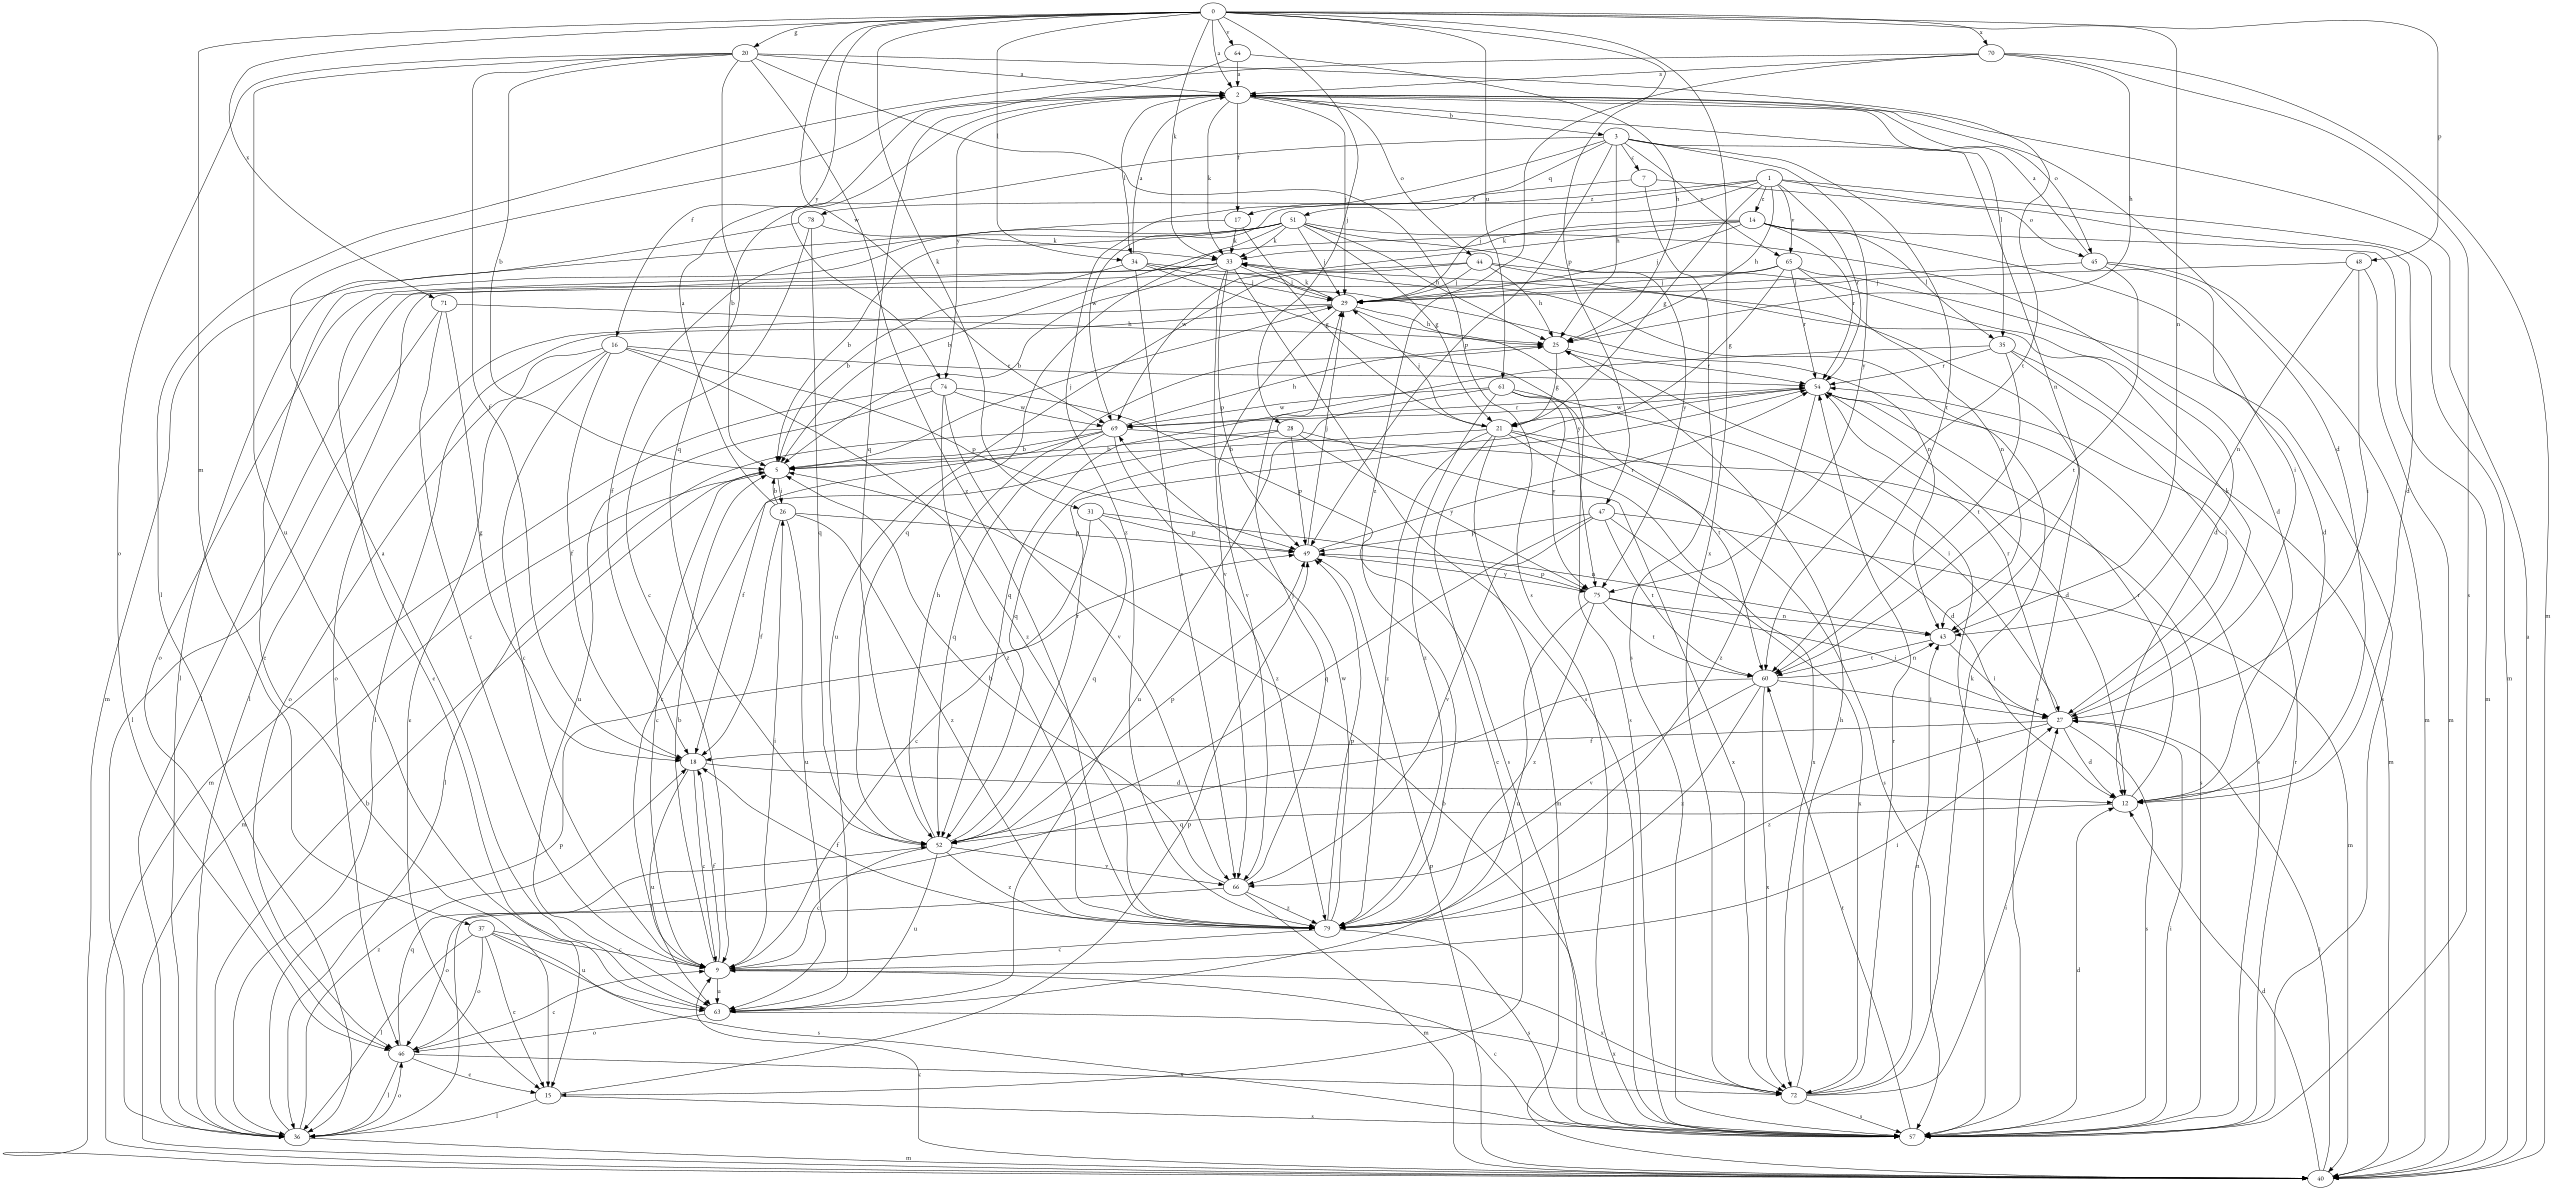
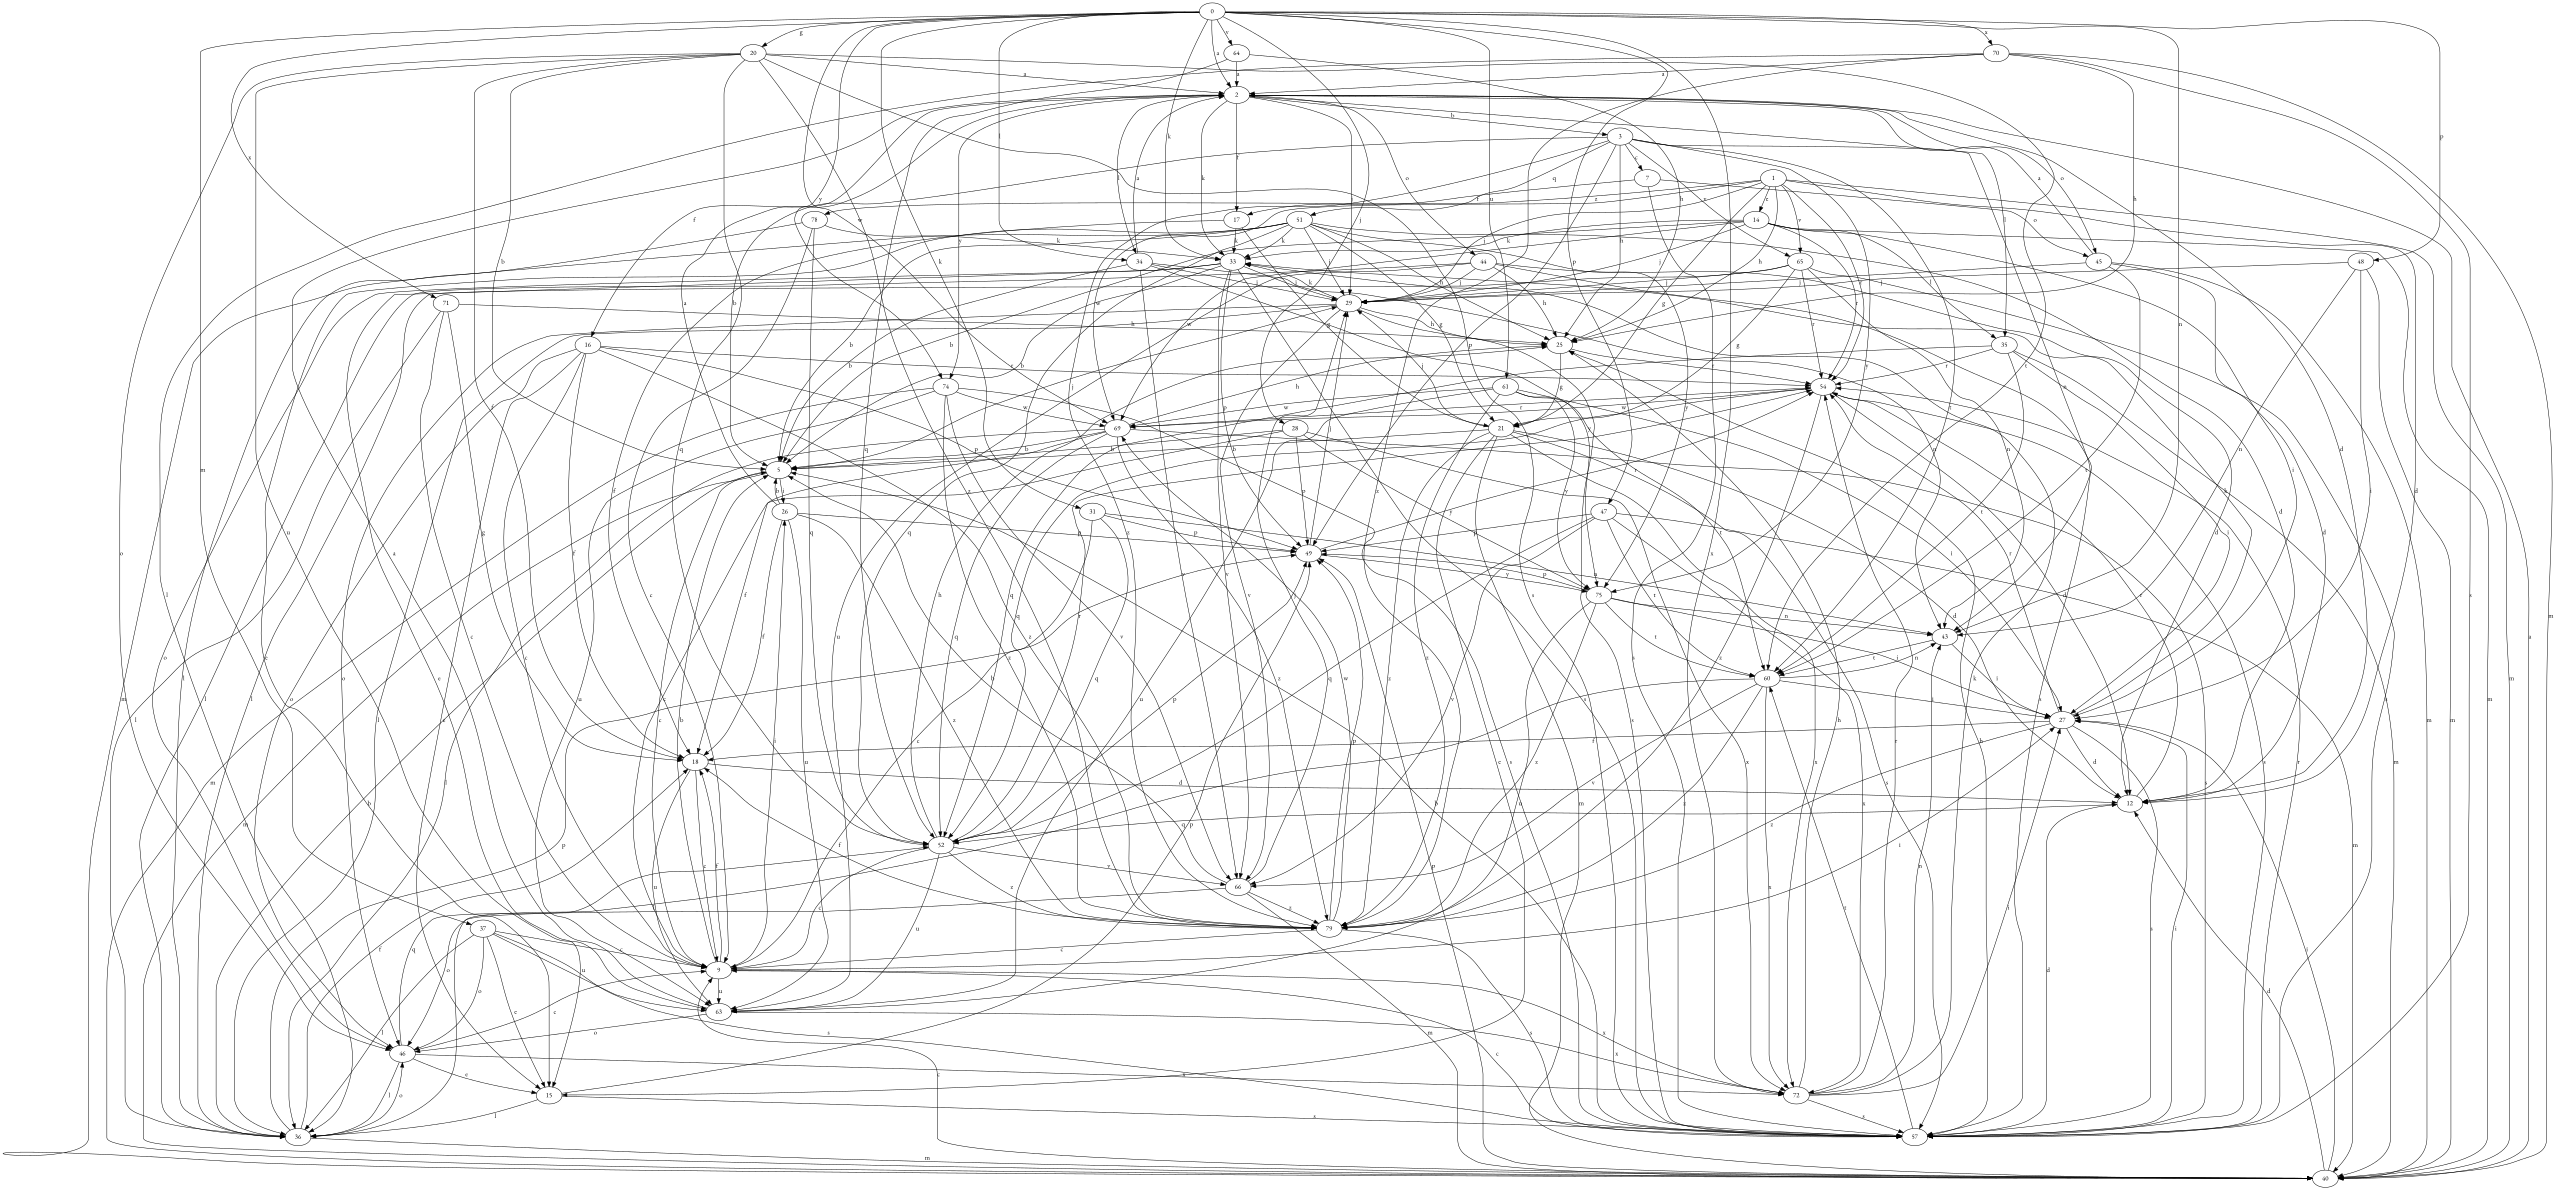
(379, 949) -> (380, 949)
